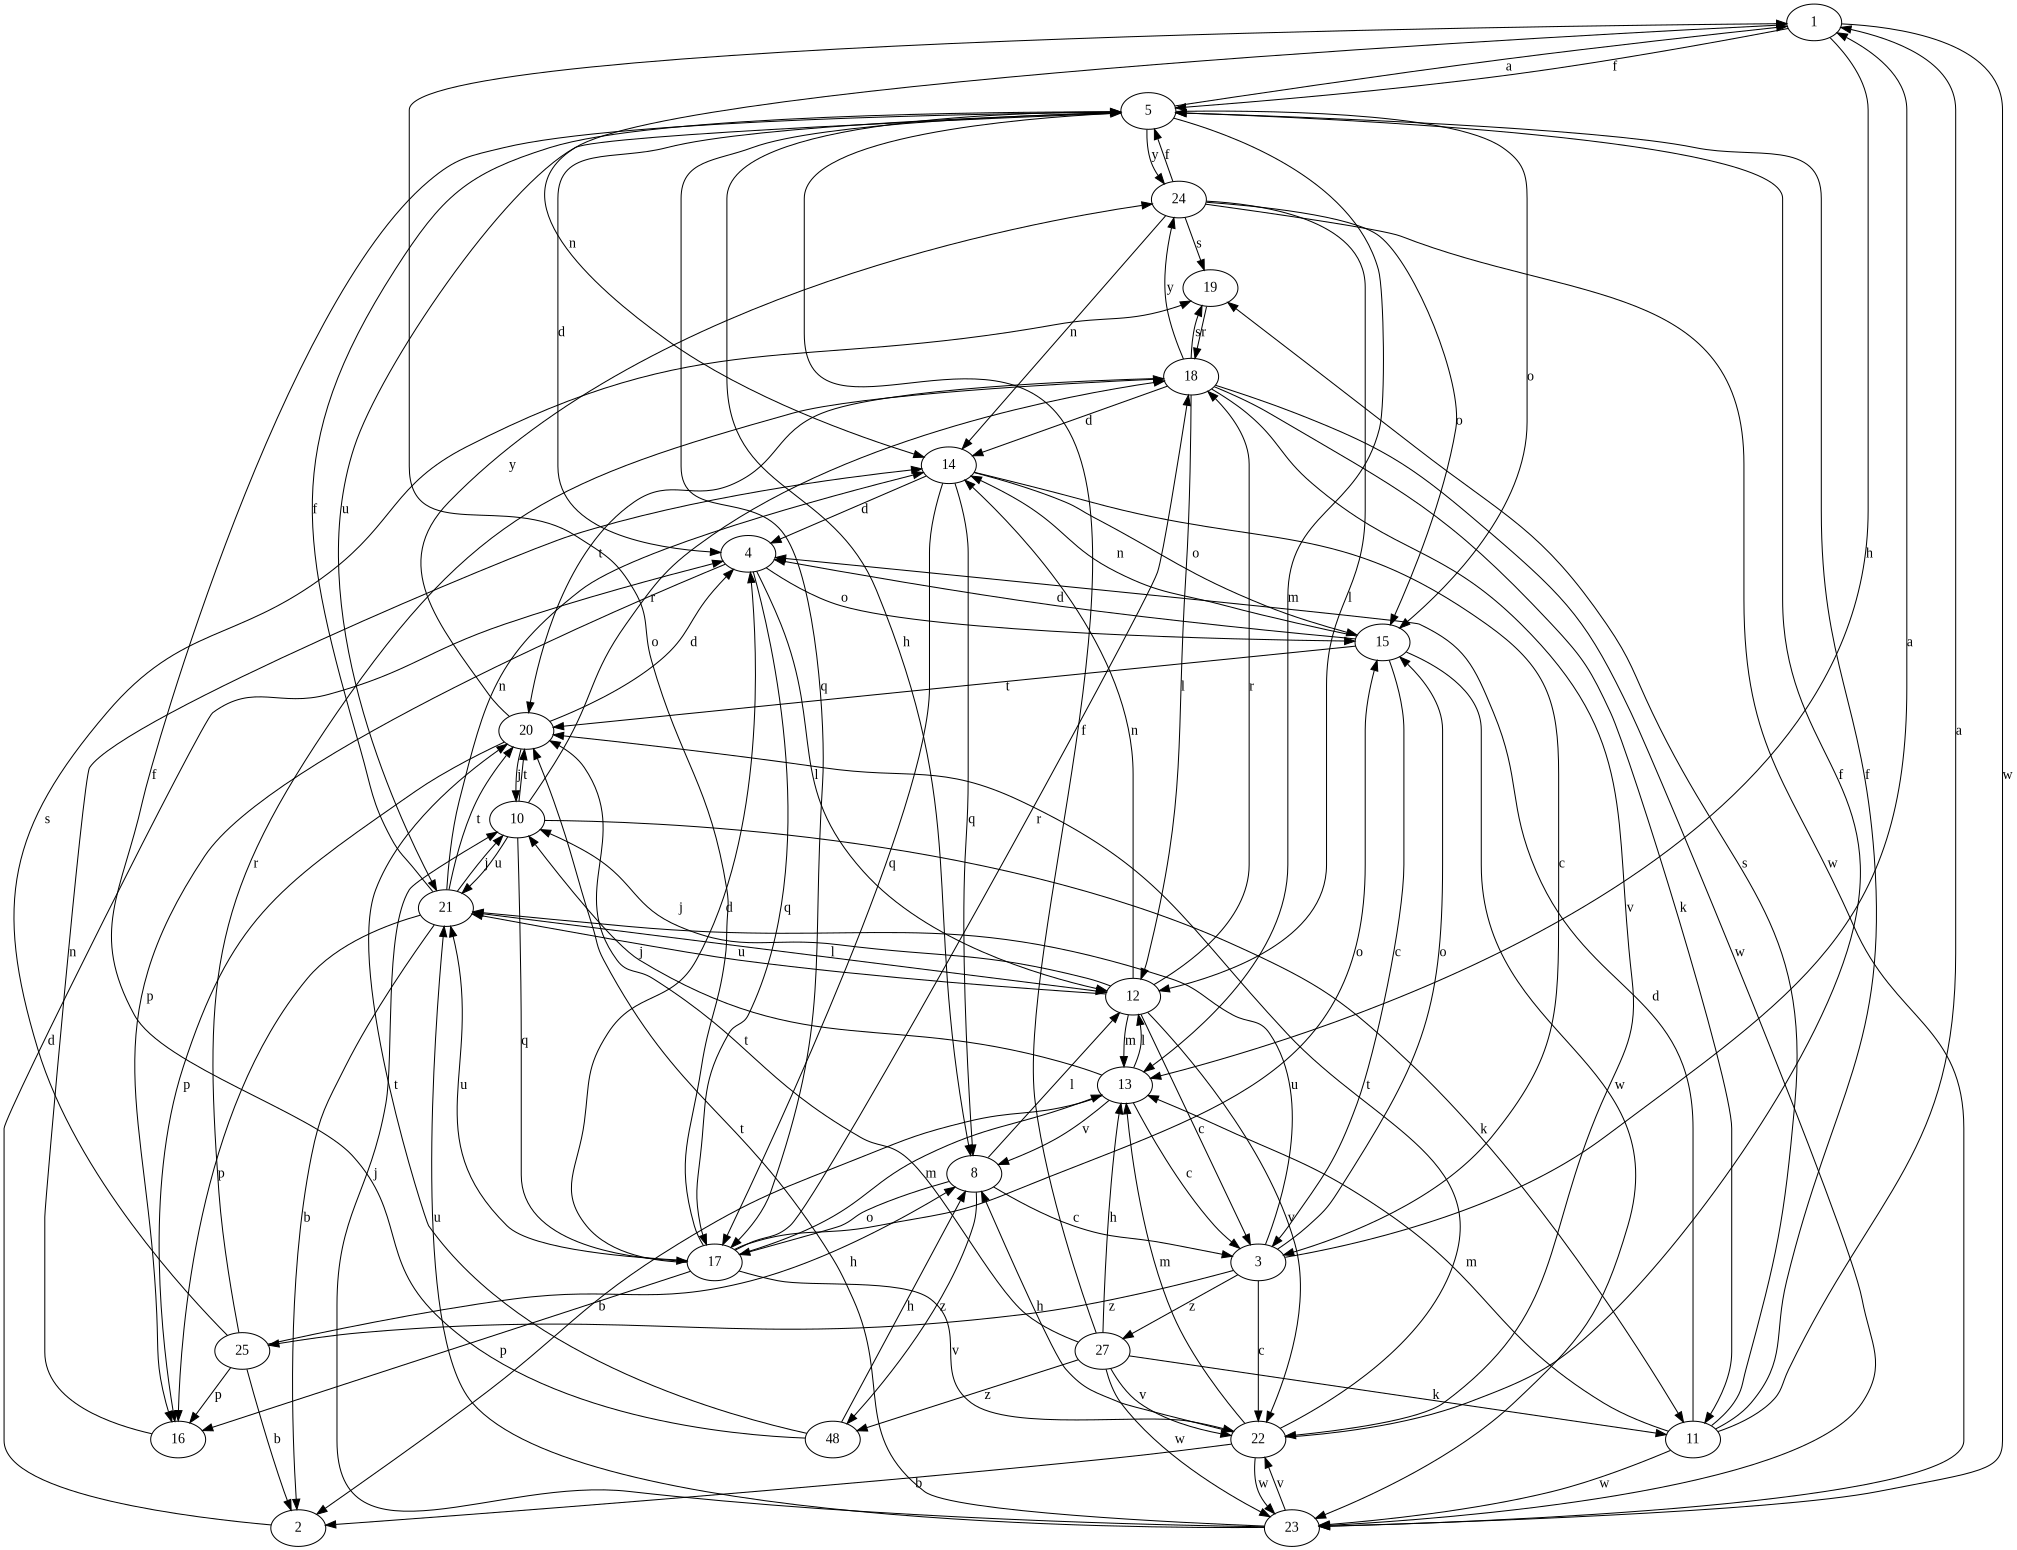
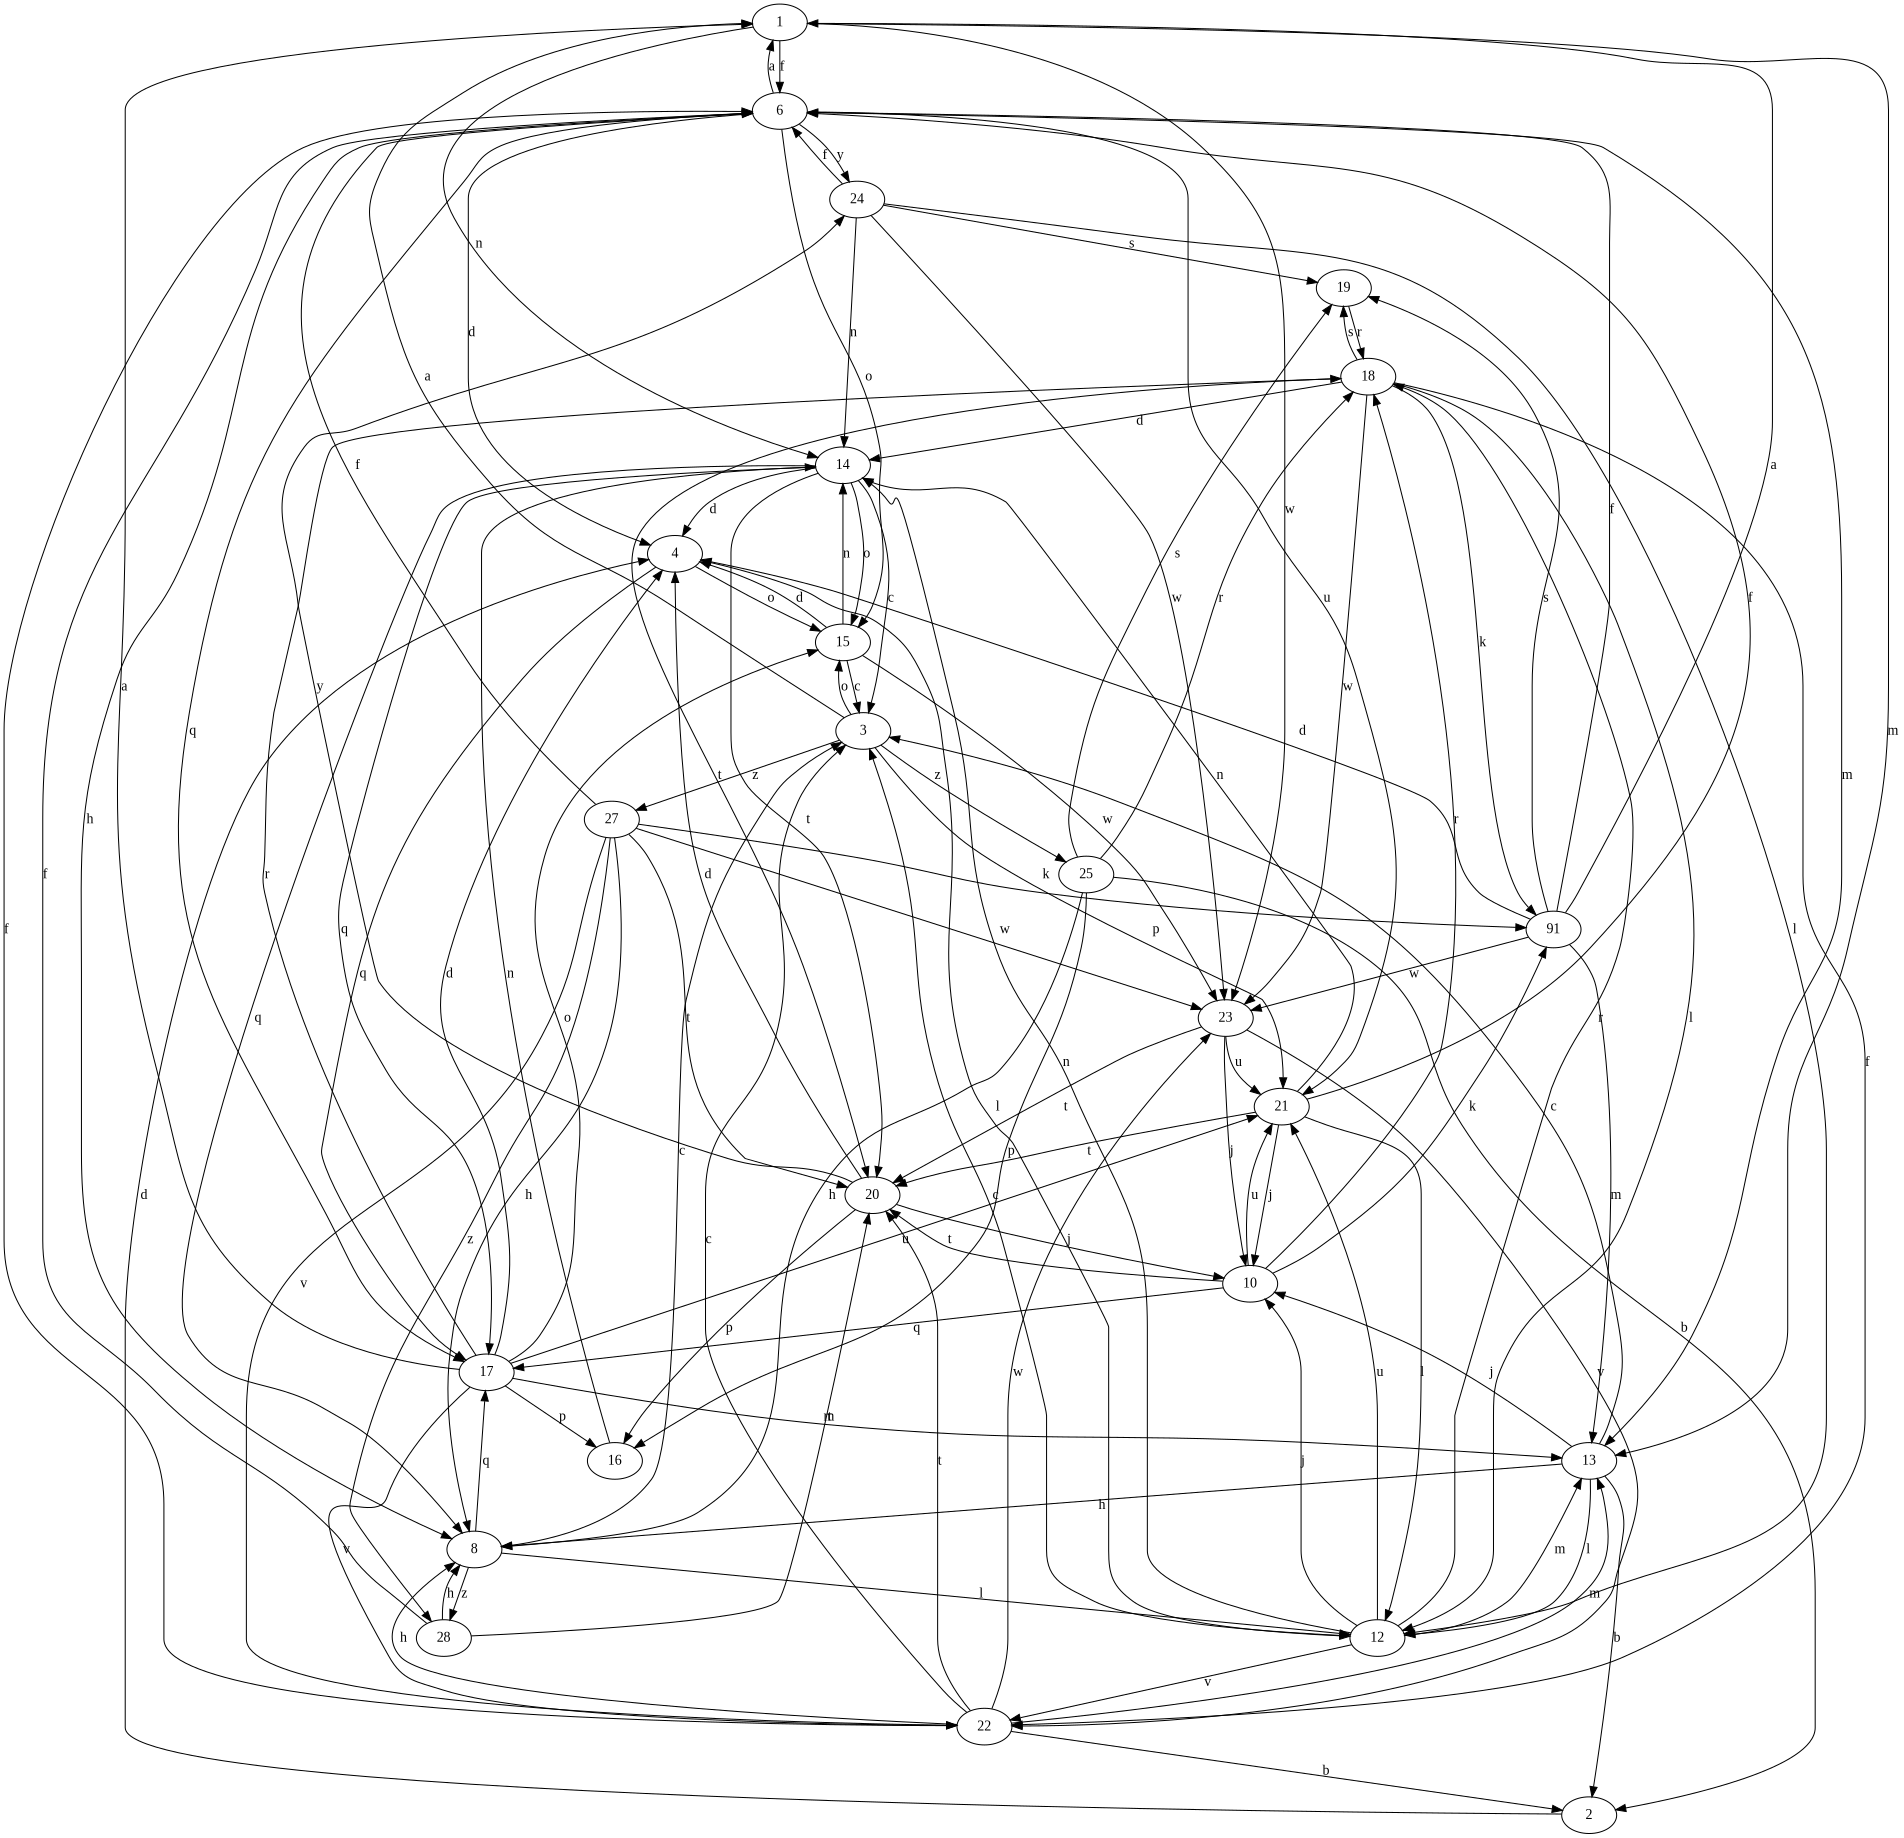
(1148, 111) -> (780, 111)
(1165, 295) -> none
(1437, 335) -> none
(1870, 554) -> (1894, 731)
(655, 642) -> (125, 687)
(960, 686) -> (754, 794)
(214, 846) -> none
(1630, 908) -> (1868, 1062)
(1294, 1085) -> (1156, 929)
(230, 1121) -> none
(1086, 1130) -> (1102, 1505)
(305, 1196) -> none
(870, 1218) -> (486, 1461)
(1108, 1223) -> (526, 1177)
(1258, 1346) -> (706, 1257)
(833, 1440) -> (444, 1638)
(1693, 1440) -> (1554, 929)
